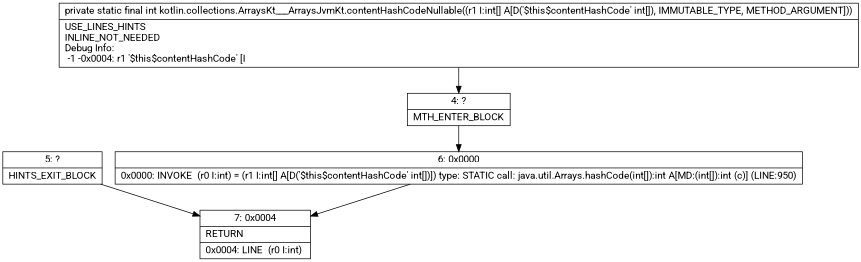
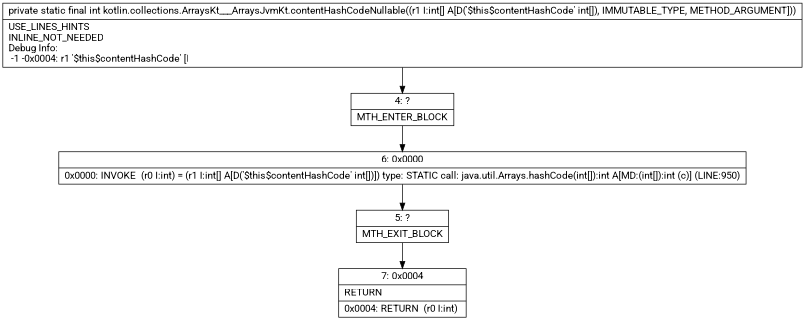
(52, 176) -> (402, 234)
(364, 199) -> (402, 194)
(255, 250) -> (402, 309)
